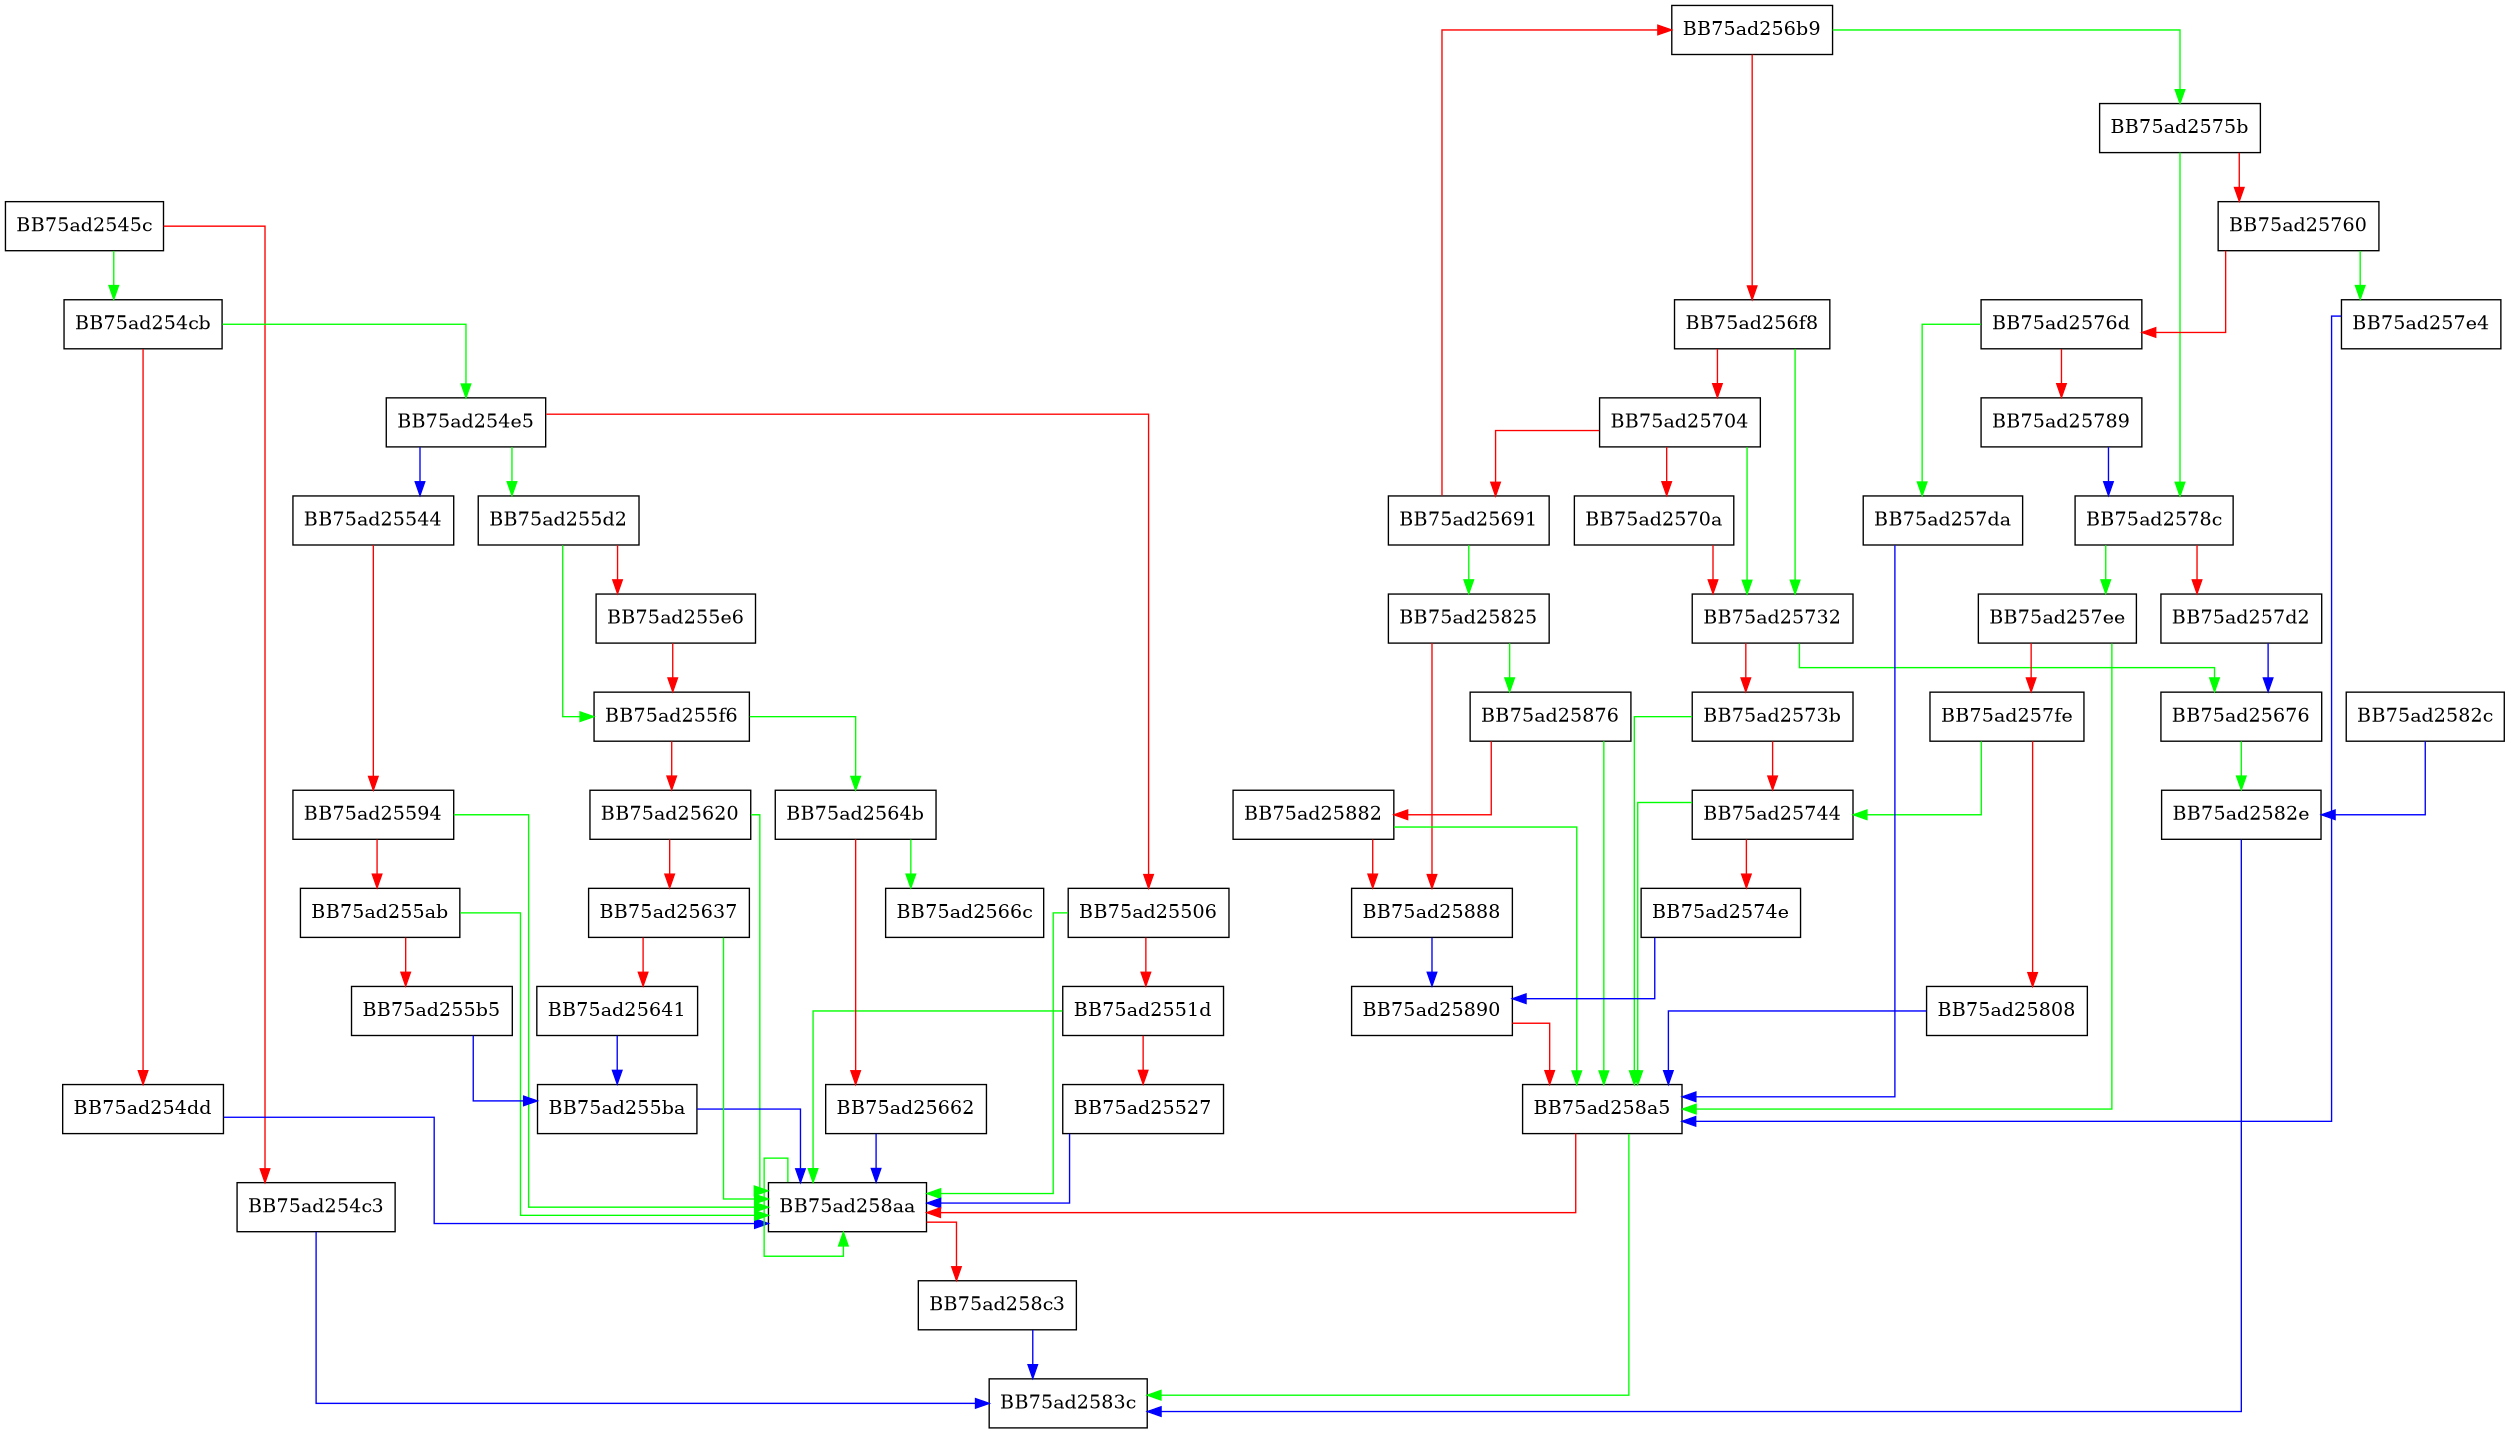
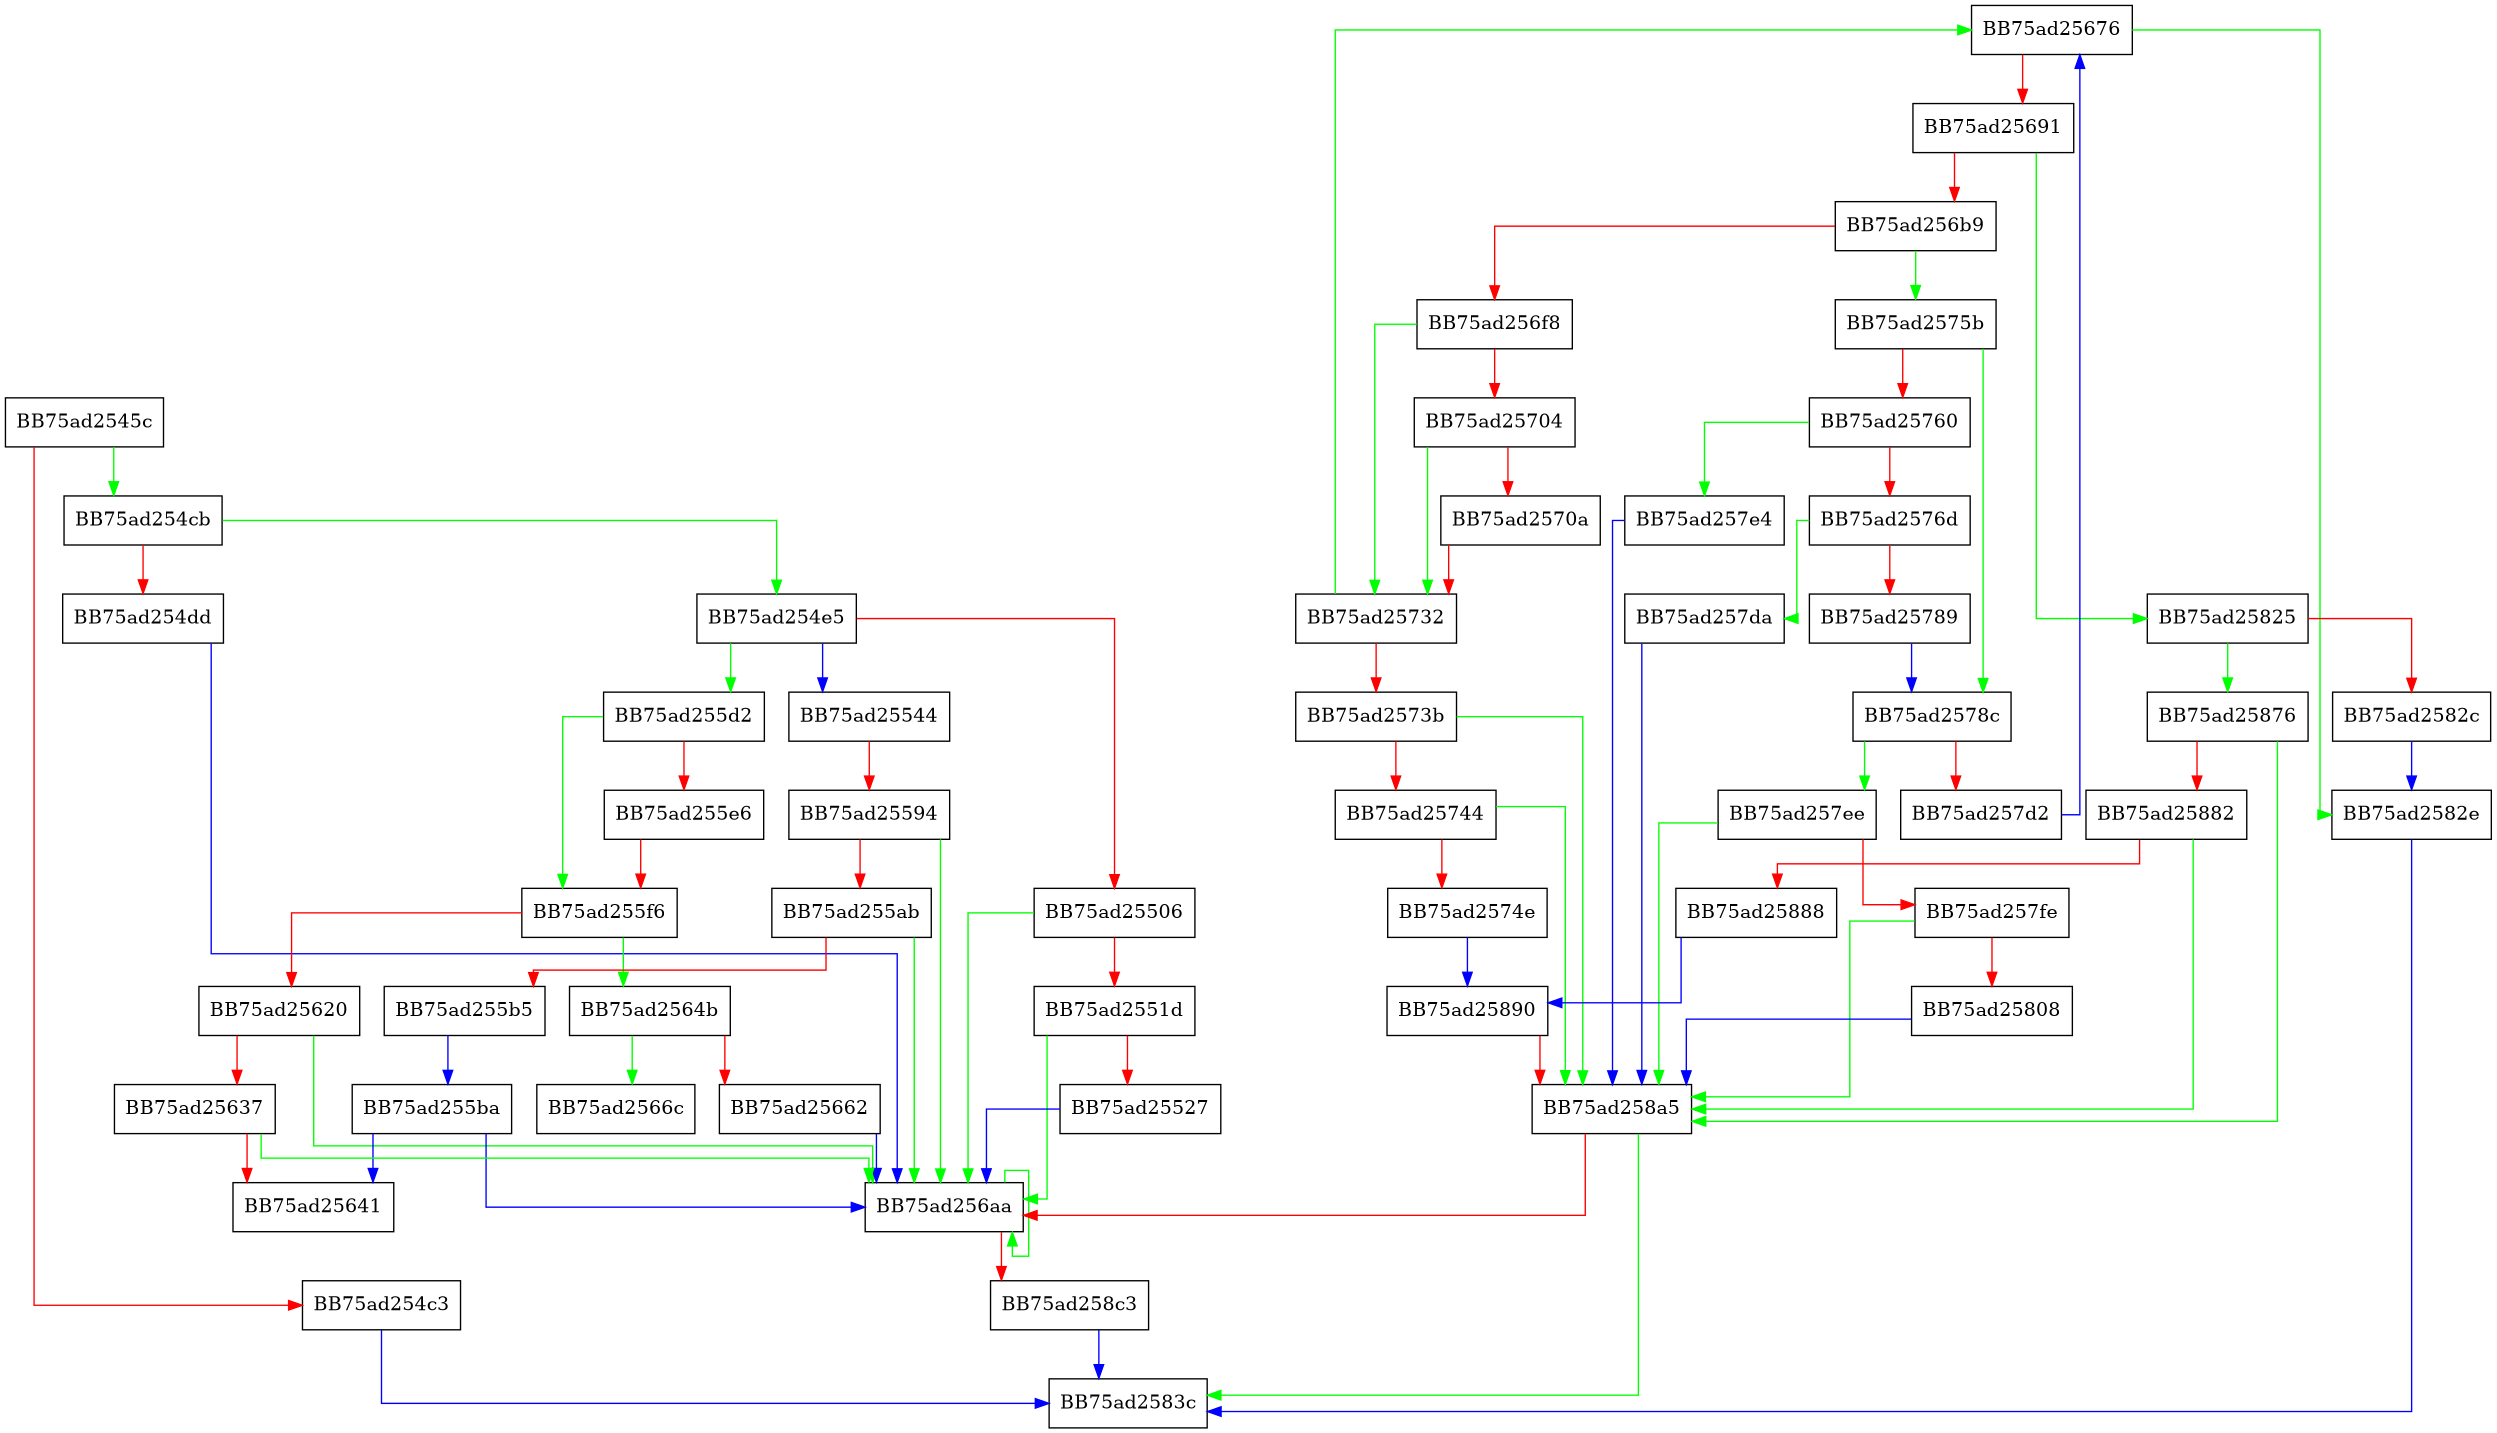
(1521, 431) -> (2023, 72)
(1432, 759) -> (2390, 619)
(1961, 815) -> (1850, 1049)
(617, 1053) -> (373, 1151)
(847, 1207) -> (944, 1207)
